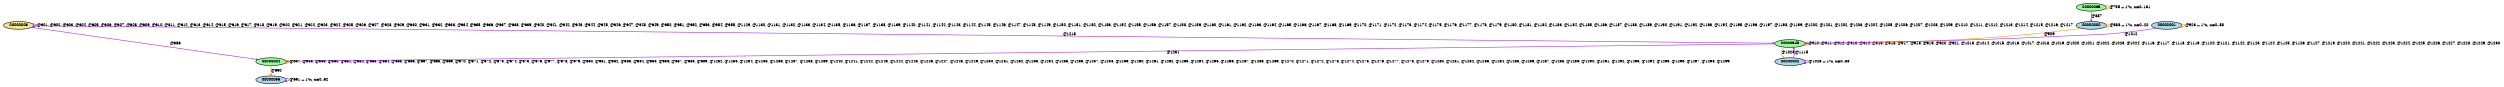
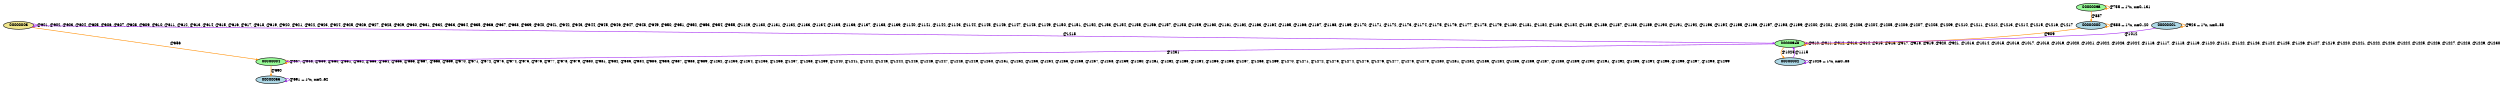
(2091, 15) -> (2091, 15)
(144, 43) -> (144, 43)
